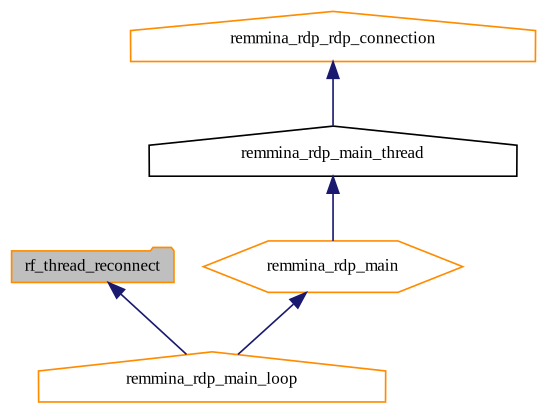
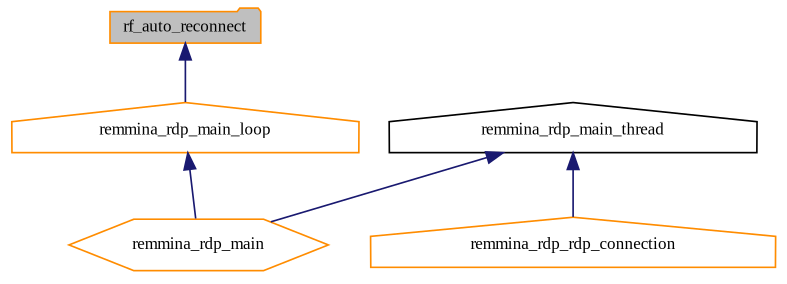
(333, 102) -> (573, 193)
(93, 267) -> (185, 27)
(266, 329) -> (193, 194)
